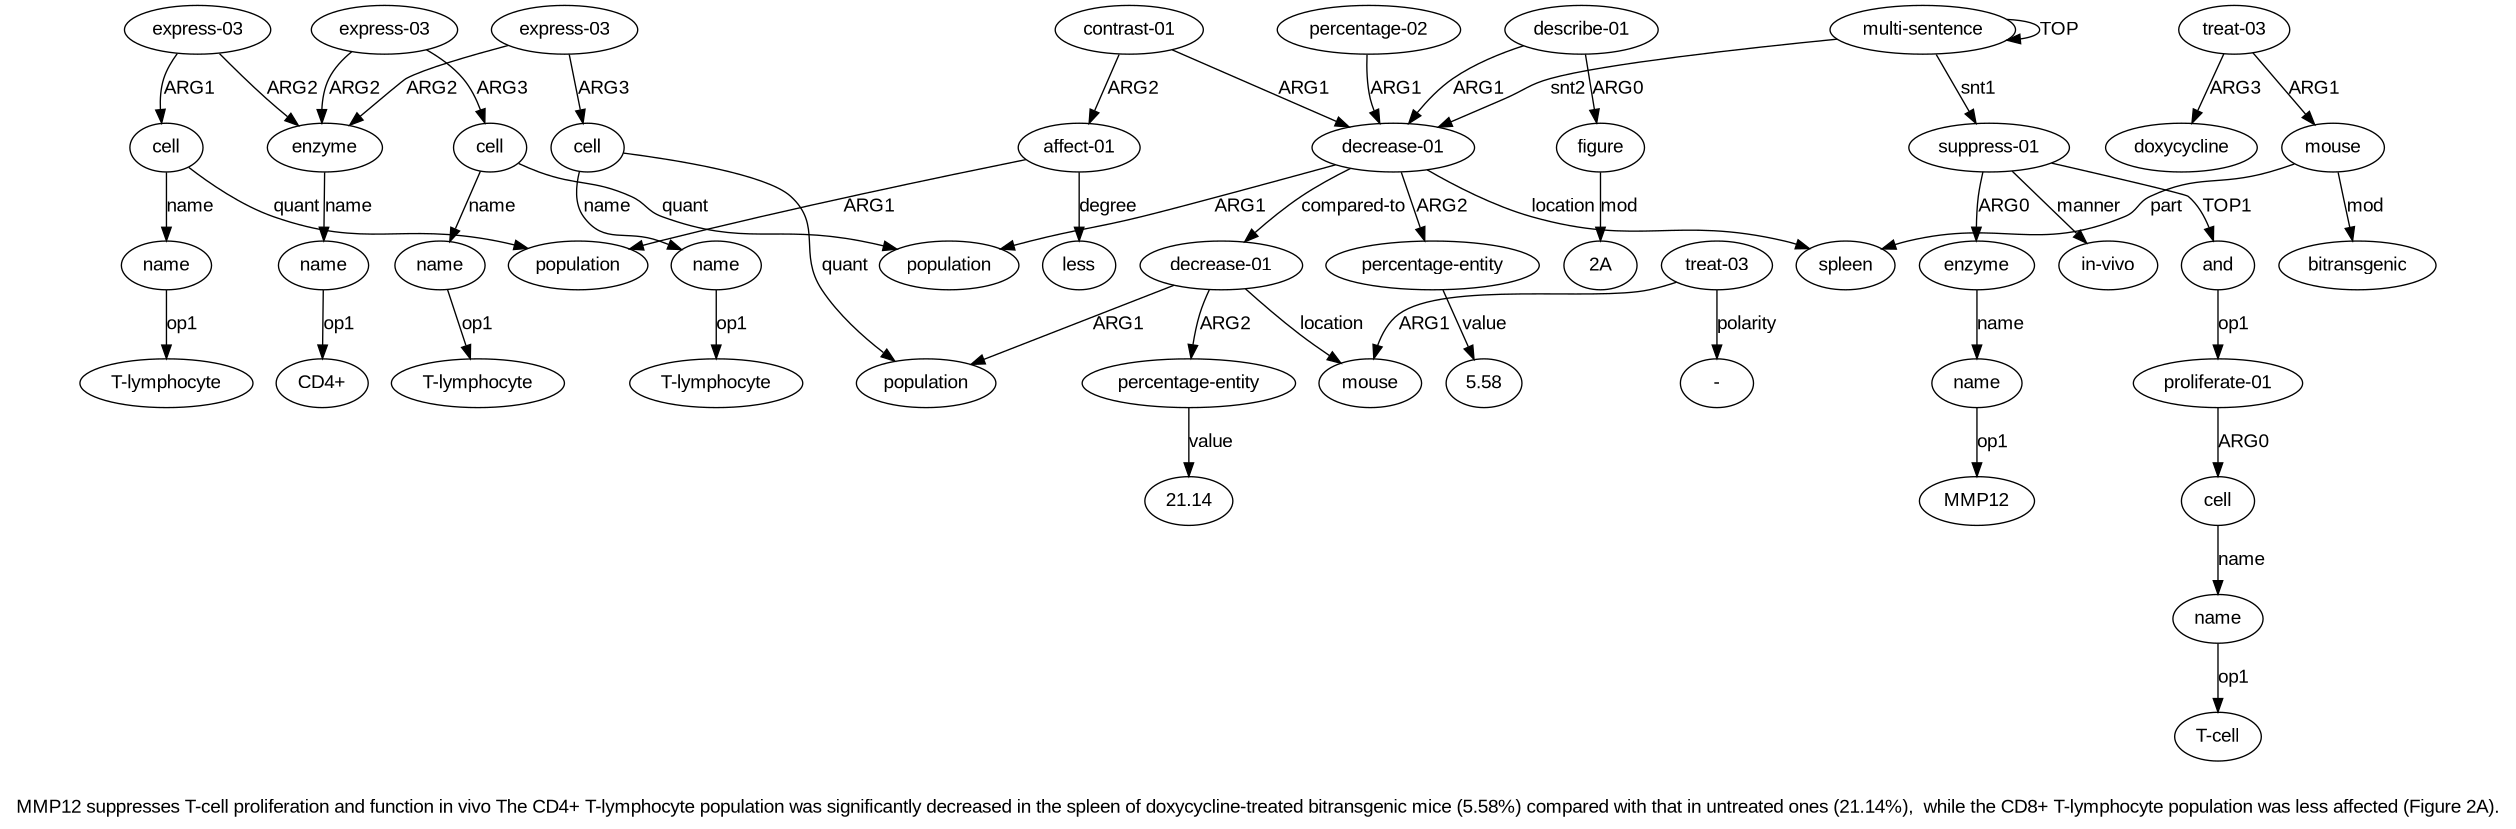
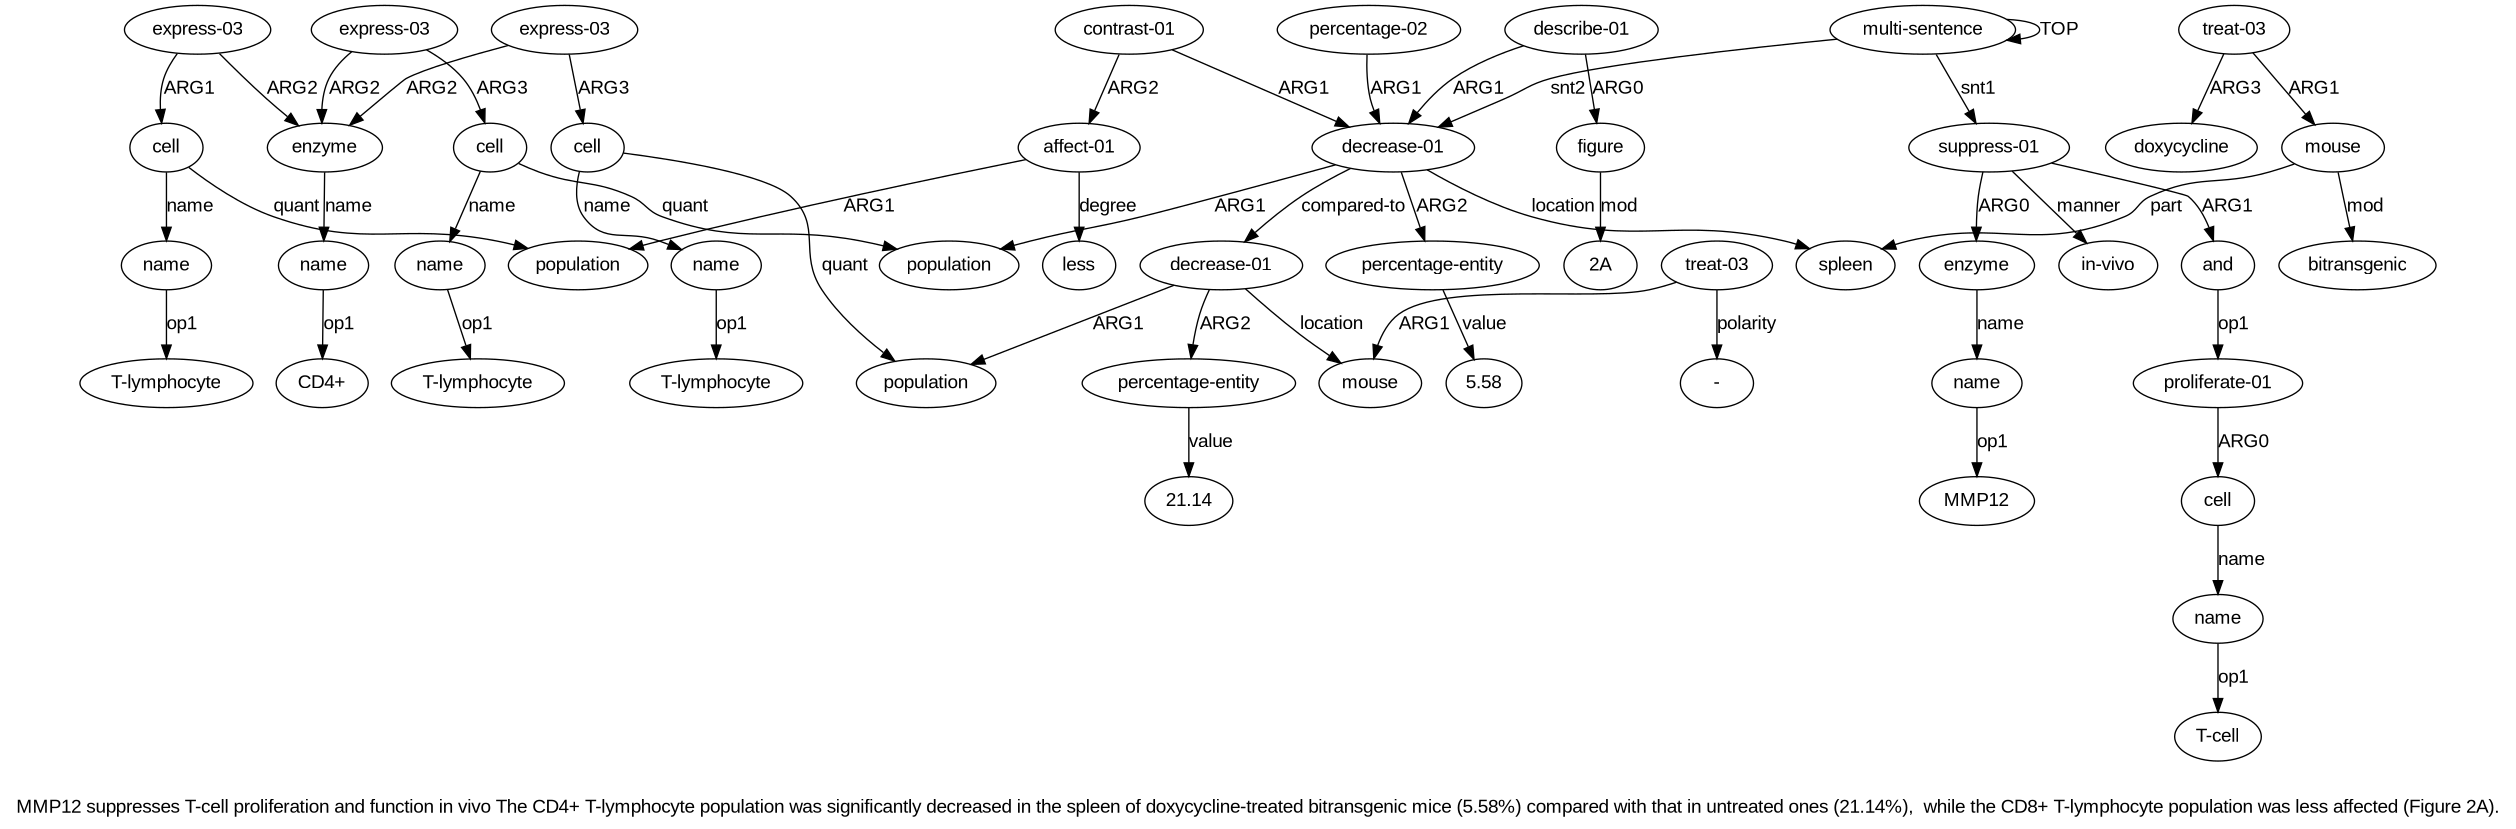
(2227, 207) -> (2227, 207)
